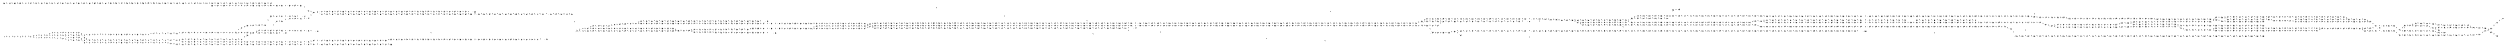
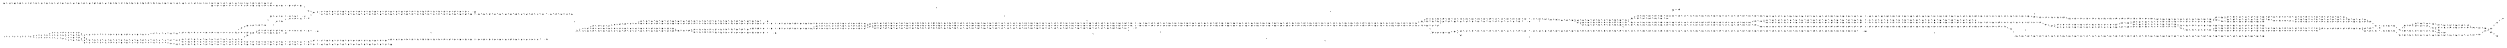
none -> (1911, 20)
